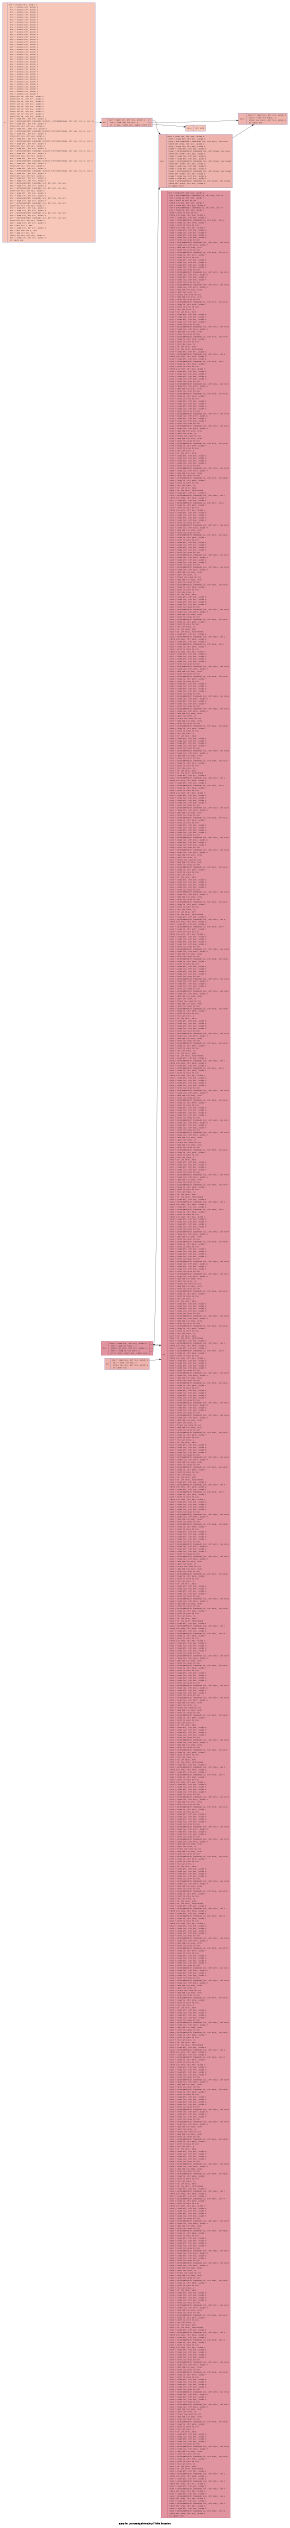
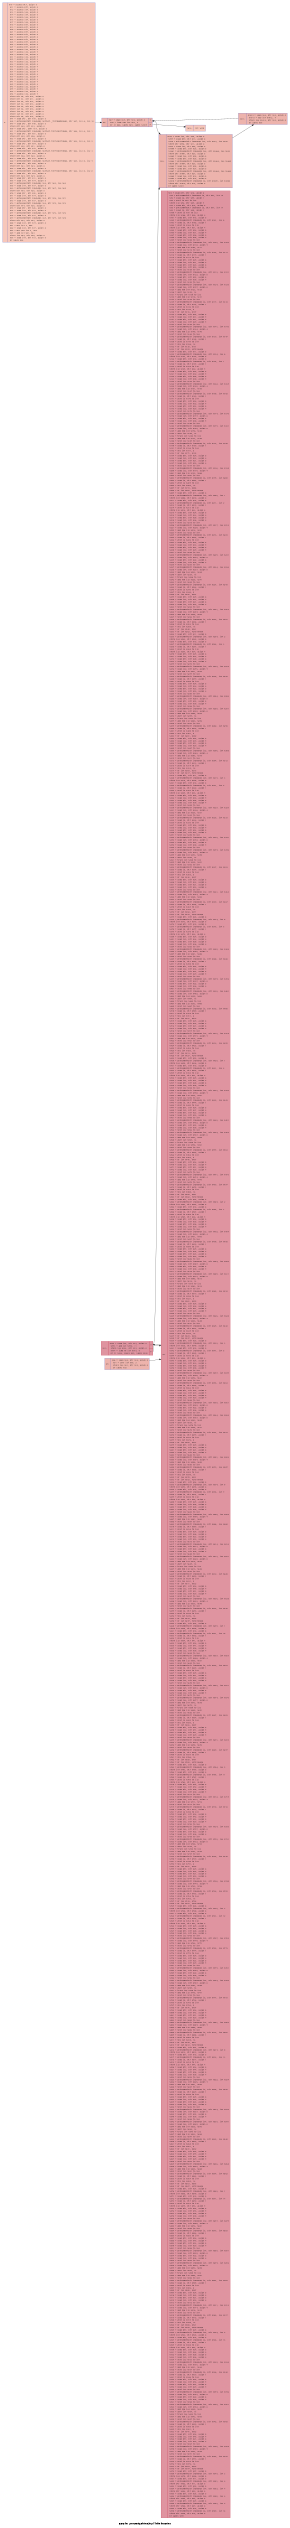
(194, 122) -> (196, 120)
